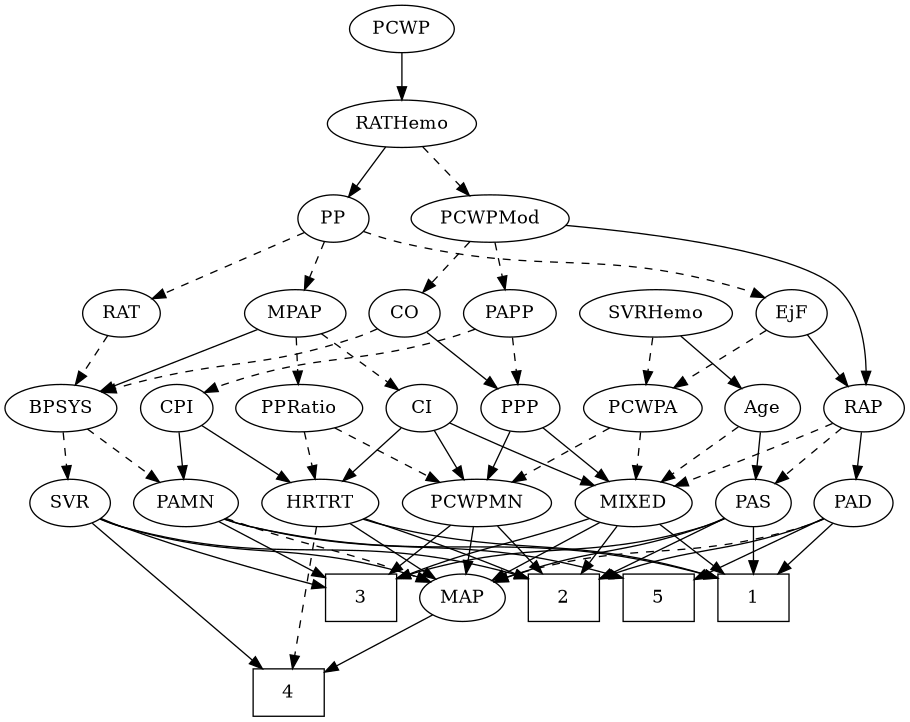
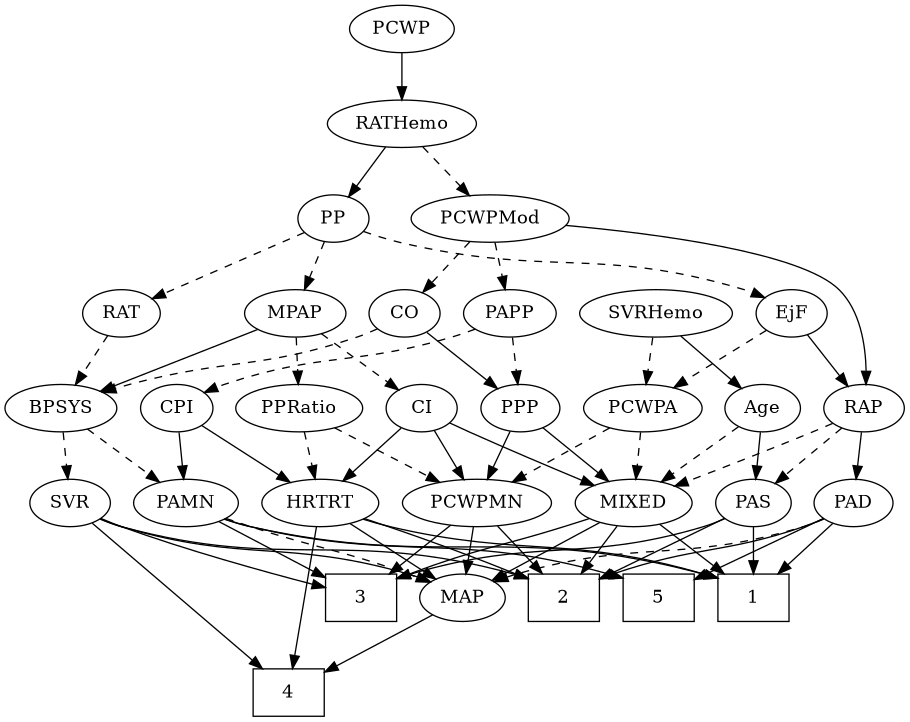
(616, 550) -> none
(306, 591) -> (306, 591)
